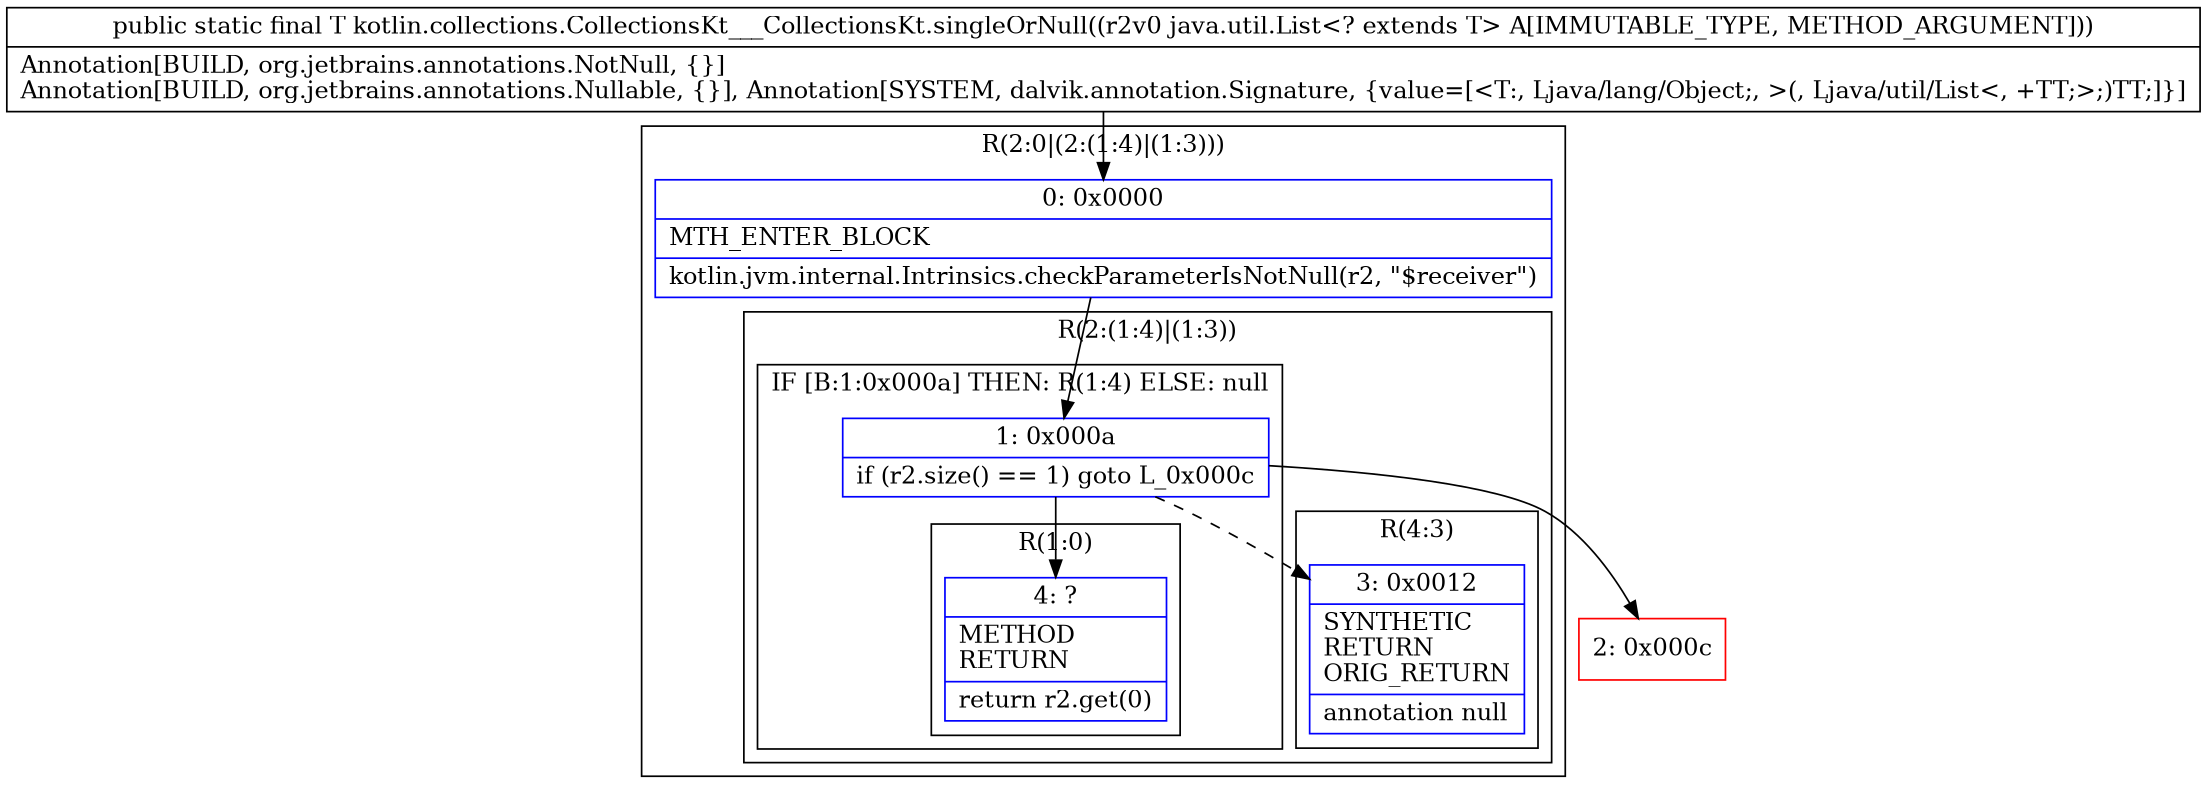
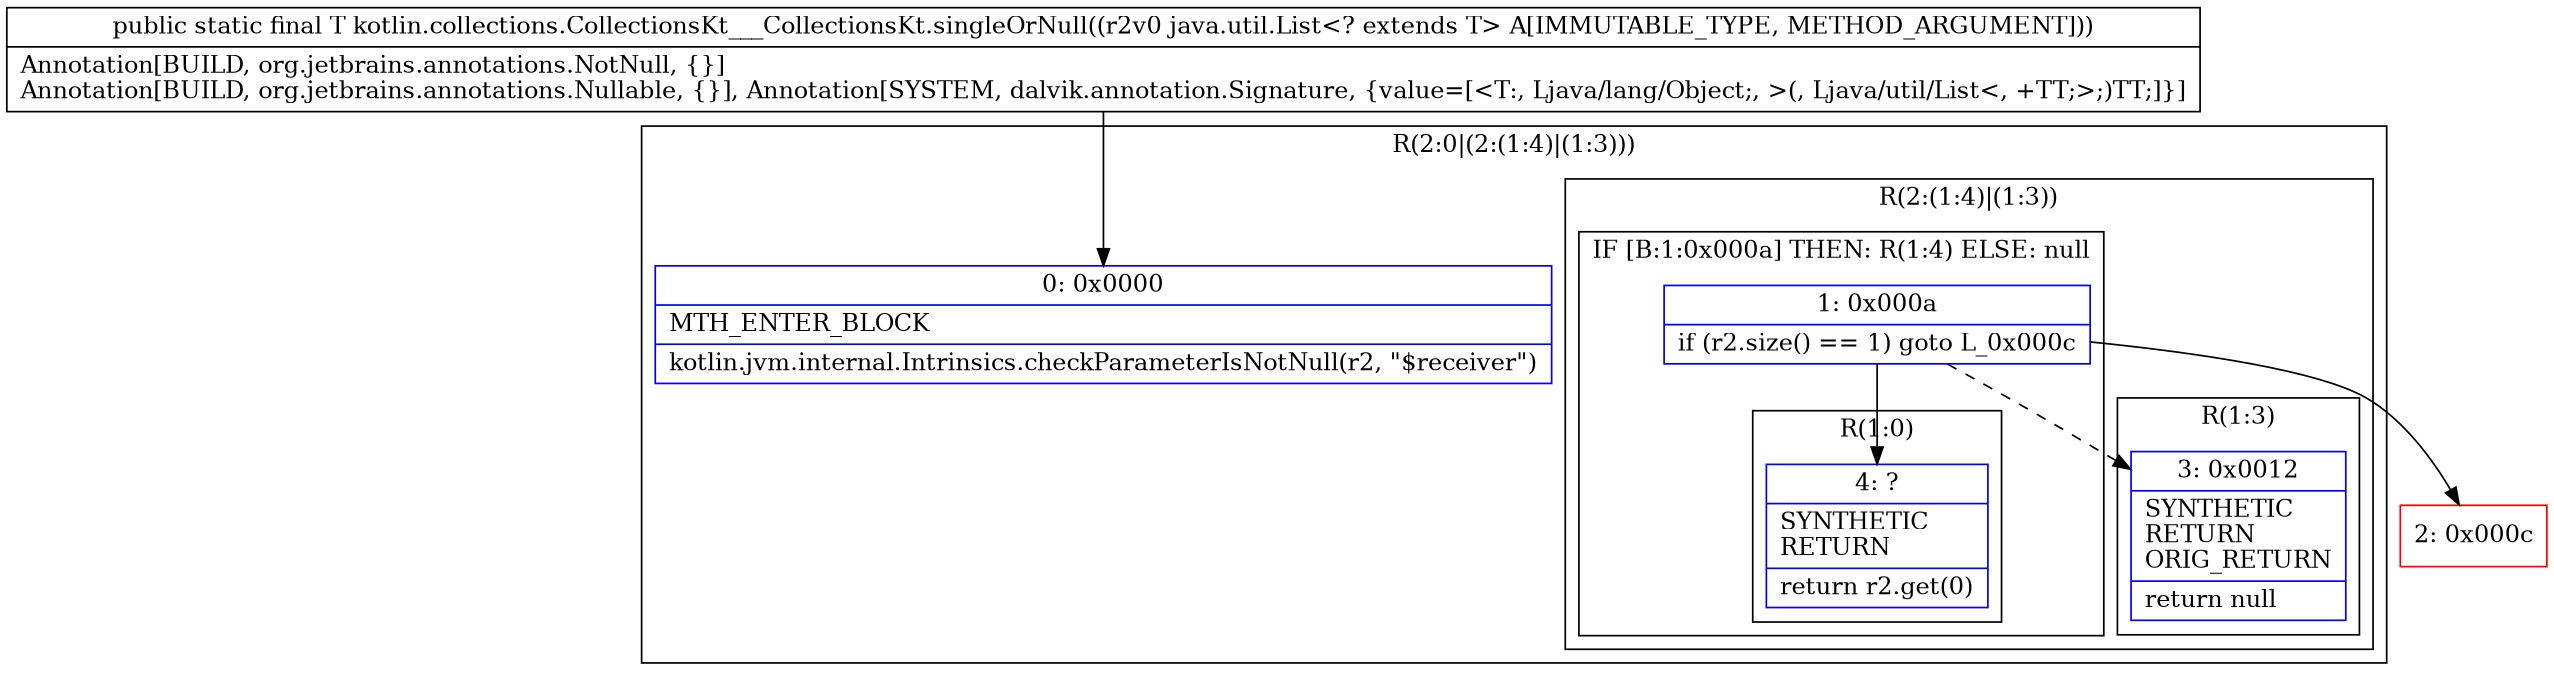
(1079, 349) -> none
(1417, 531) -> (2238, 418)
(1017, 636) -> (1855, 522)
(1416, 713) -> (2211, 600)
